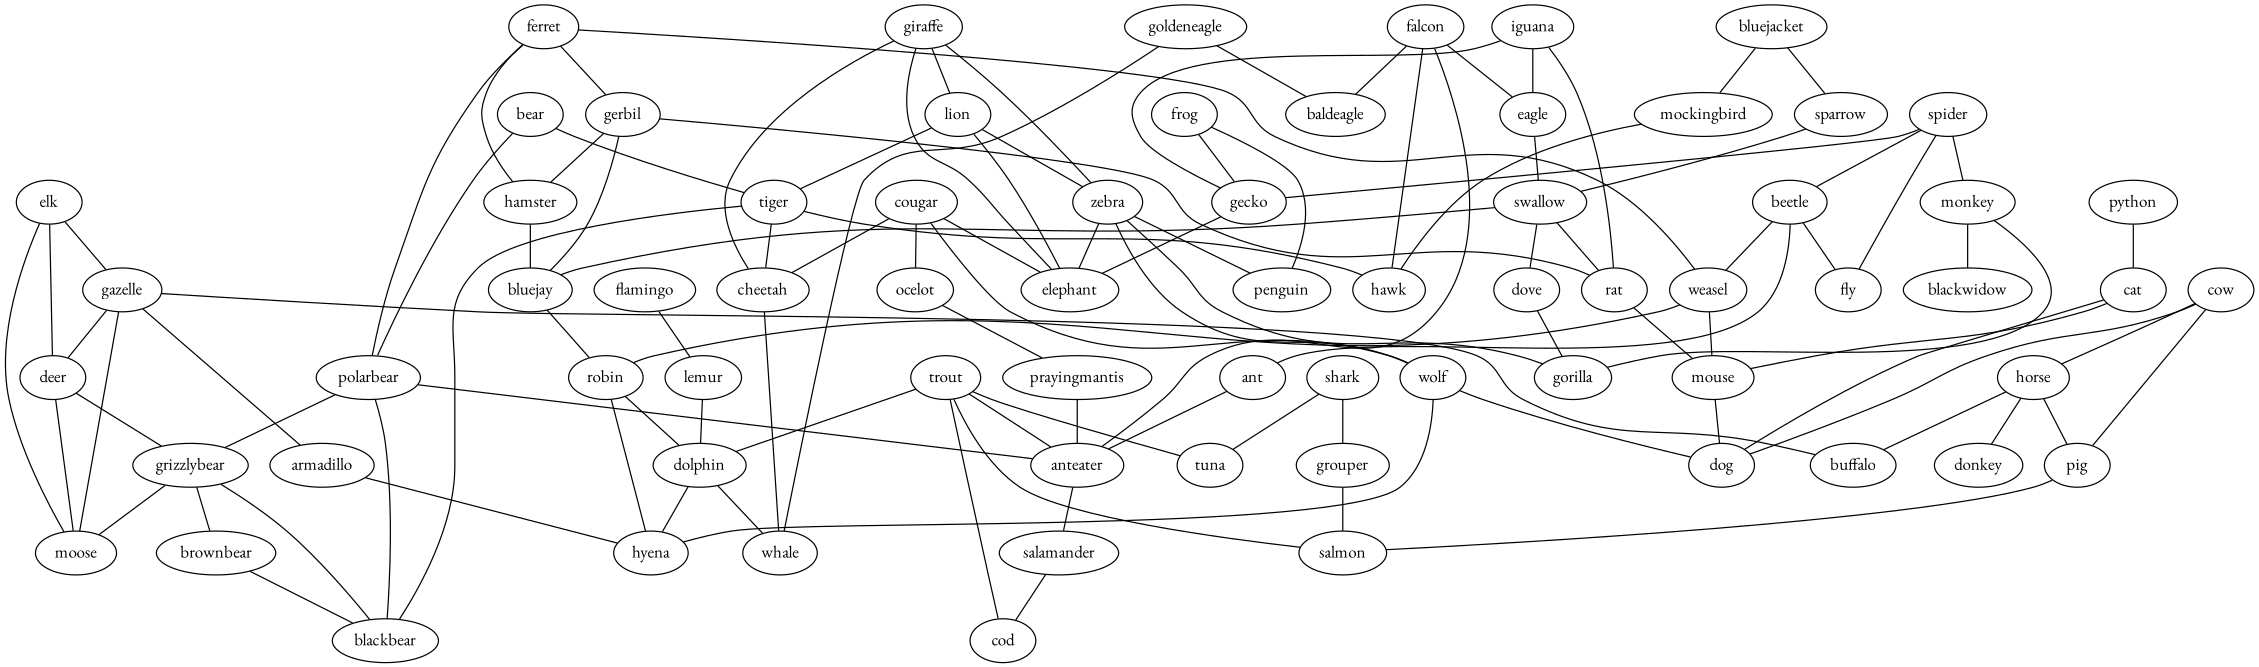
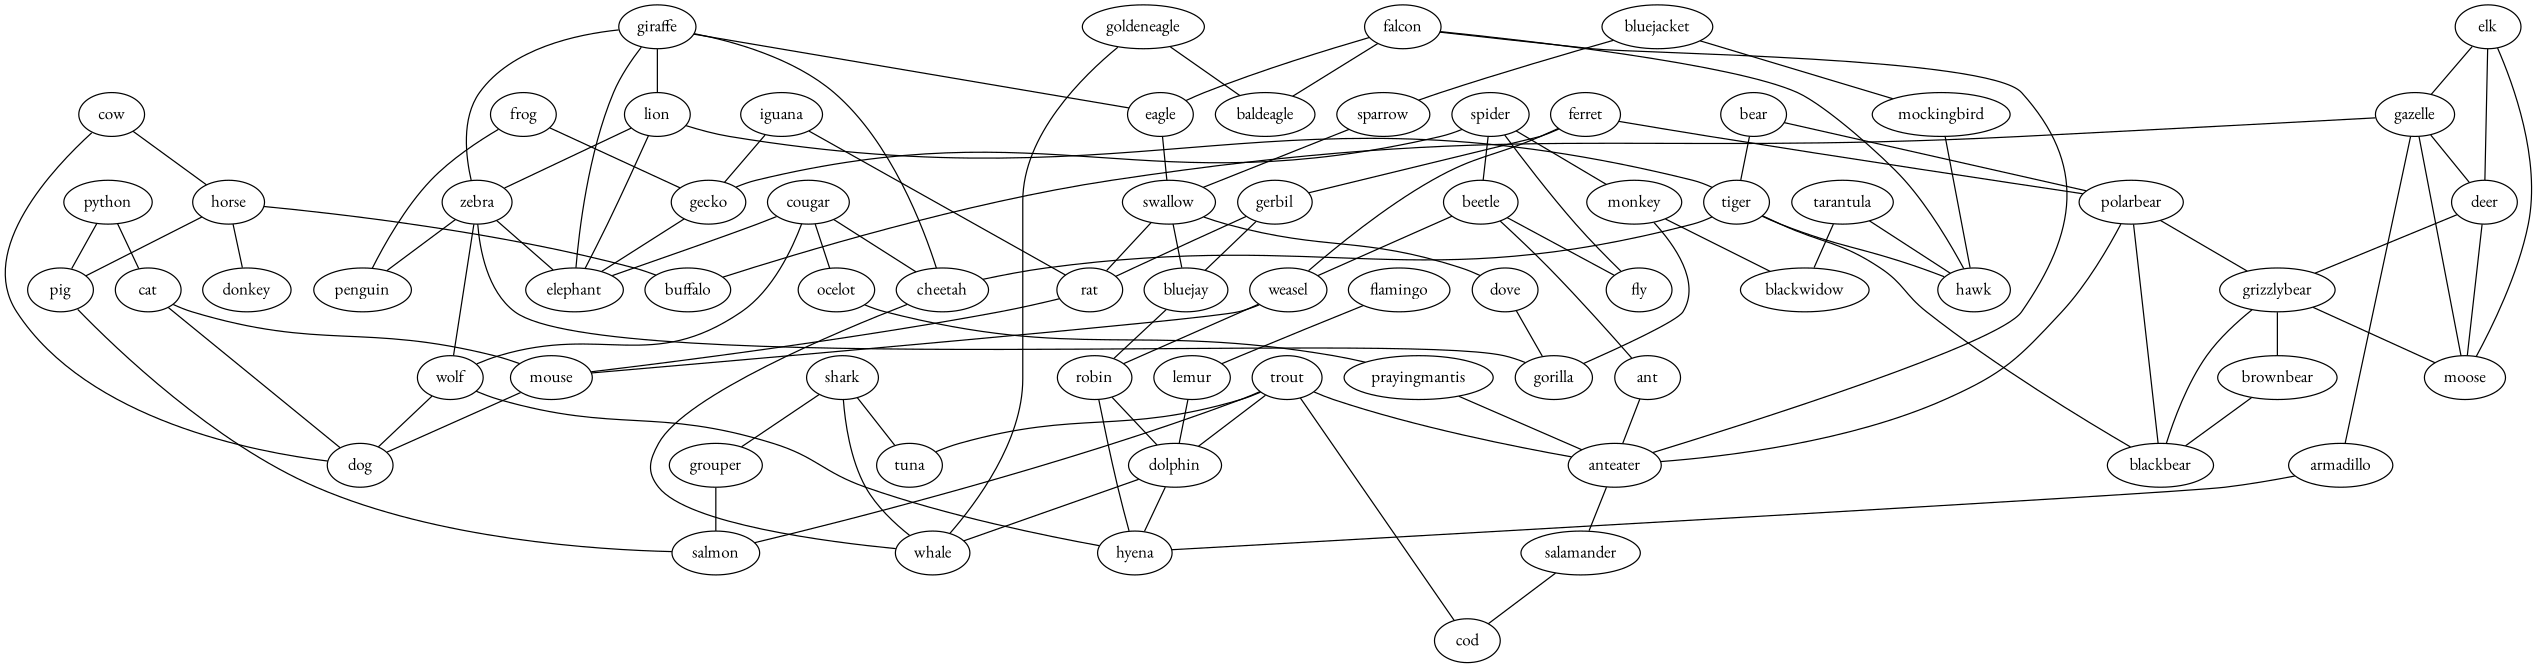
(1533, 71) -> (911, 71)
(530, 202) -> none
none -> (1843, 202)
(2149, 378) -> (84, 246)
none -> (860, 476)
